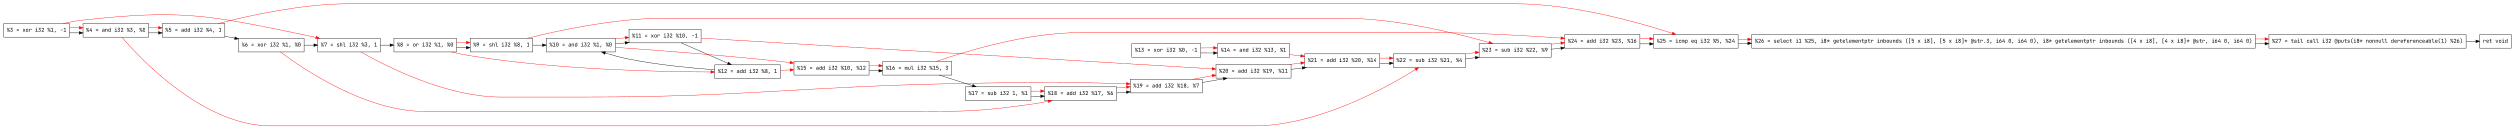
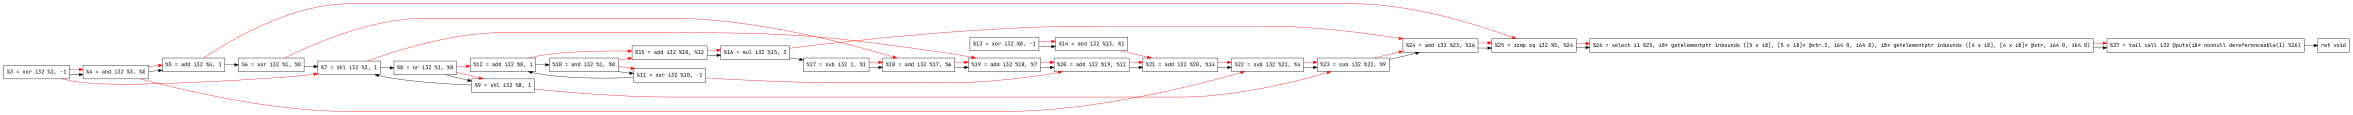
(538, 45) -> (425, 82)
